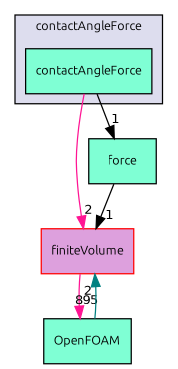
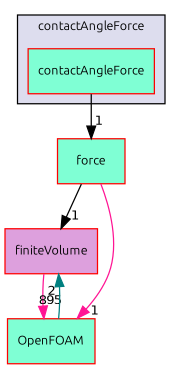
(89, 71) -> (91, 71)
(76, 155) -> none
(122, 161) -> (91, 161)
none -> (113, 249)
(88, 341) -> (51, 341)
